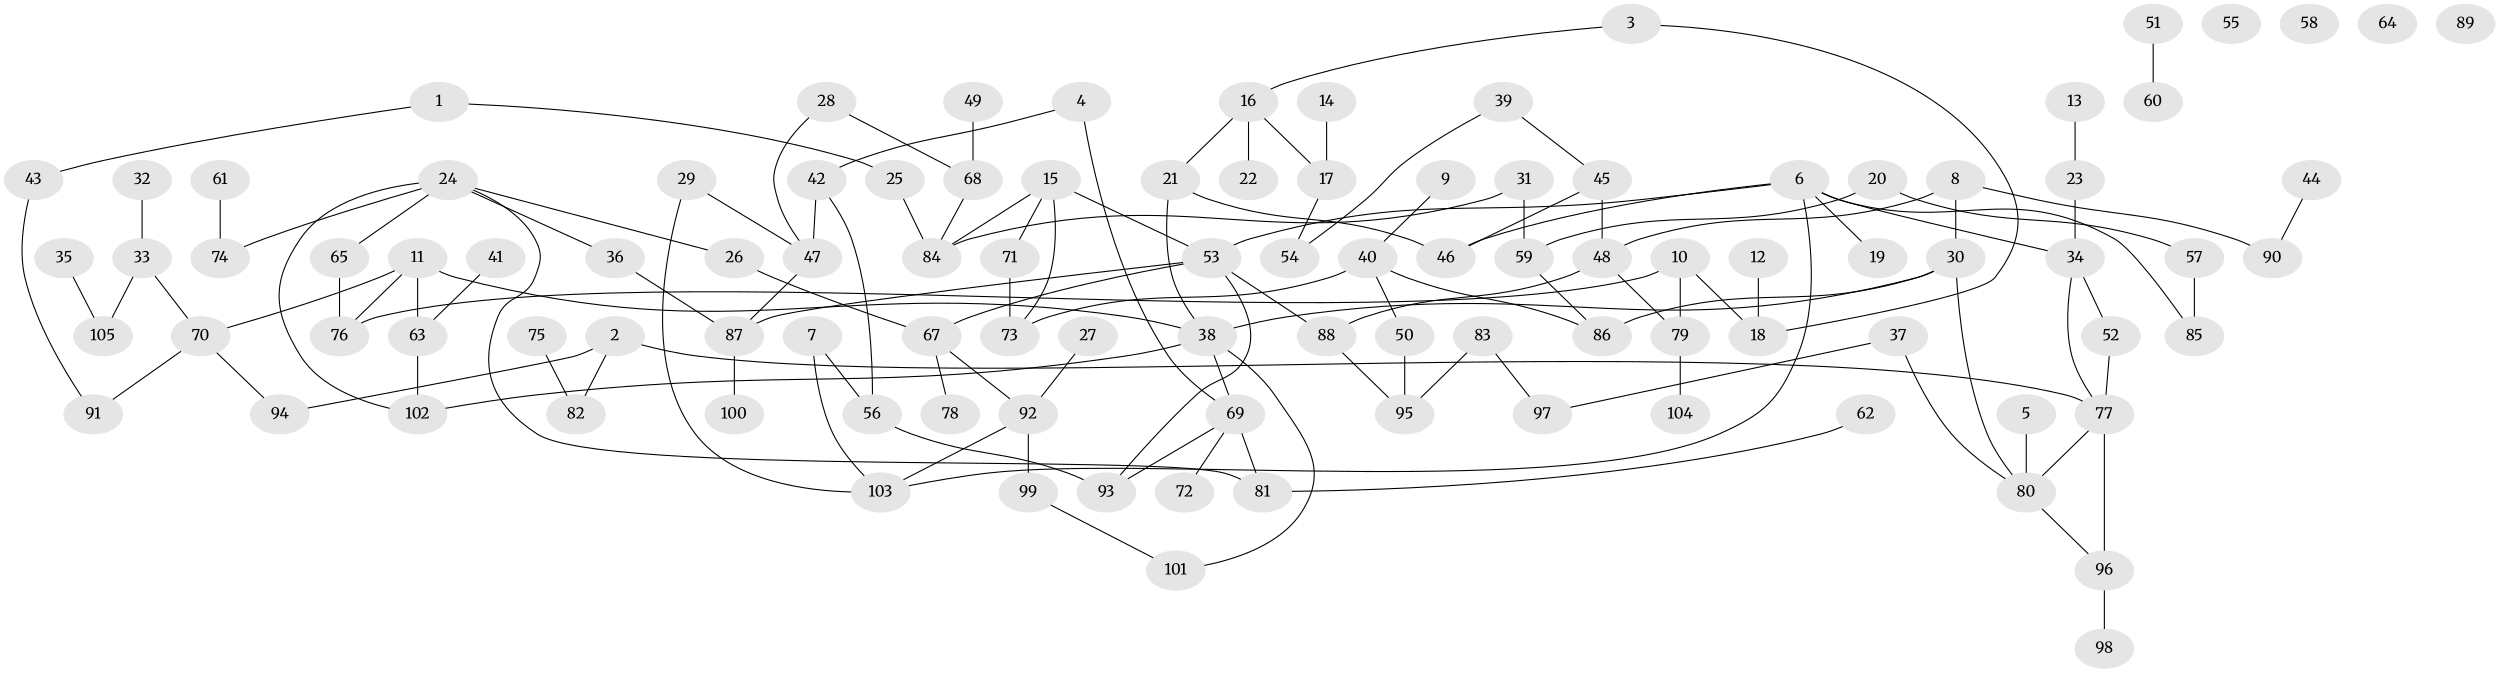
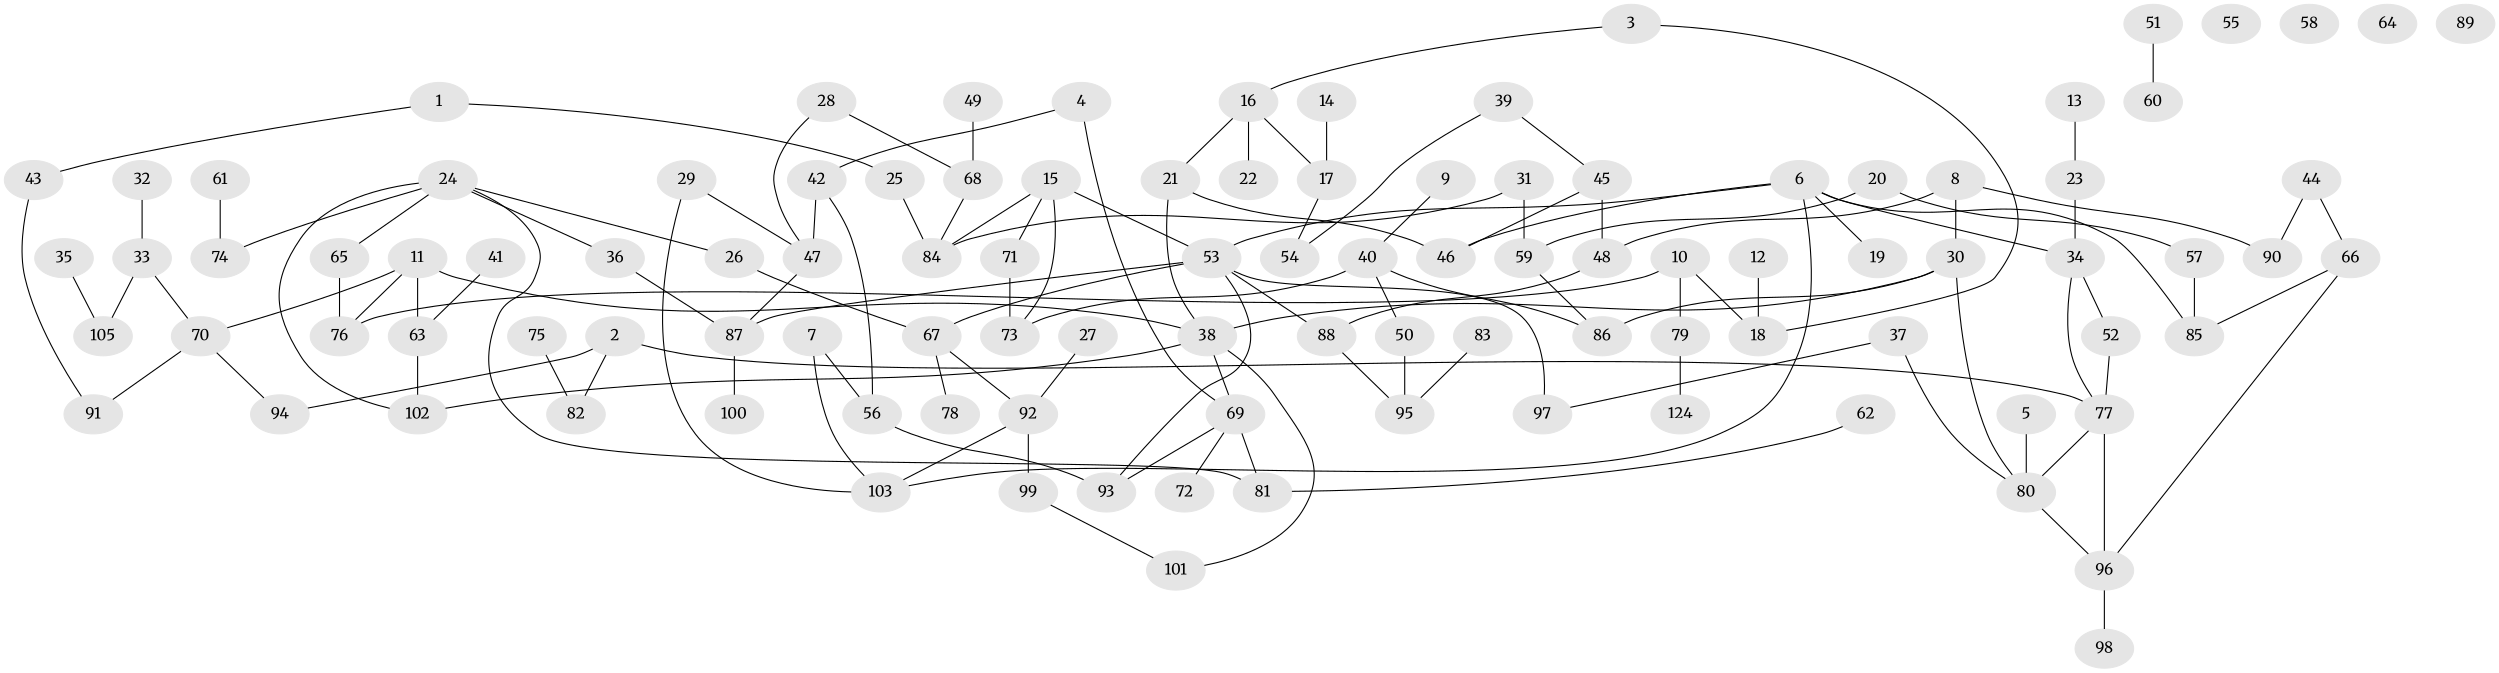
none -> (2351, 258)
(1641, 297) -> none
(1513, 375) -> (1421, 290)
(1680, 414) -> (1680, 414)
